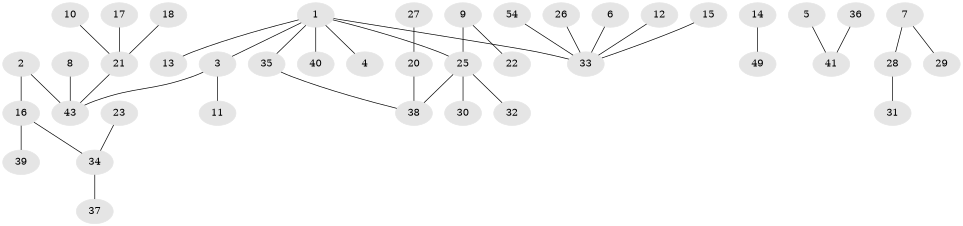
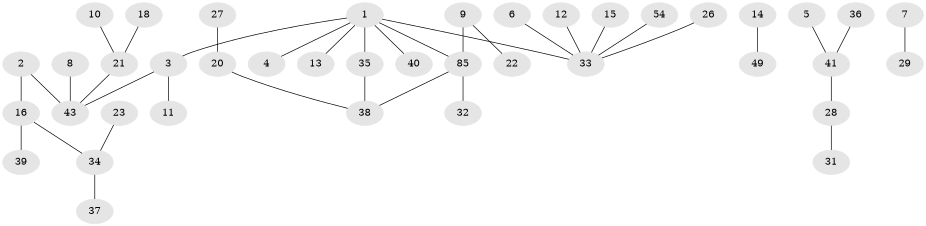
(119, 15) -> none
(899, 40) -> (831, 89)
(463, 64) -> (463, 64)
(463, 113) -> none
